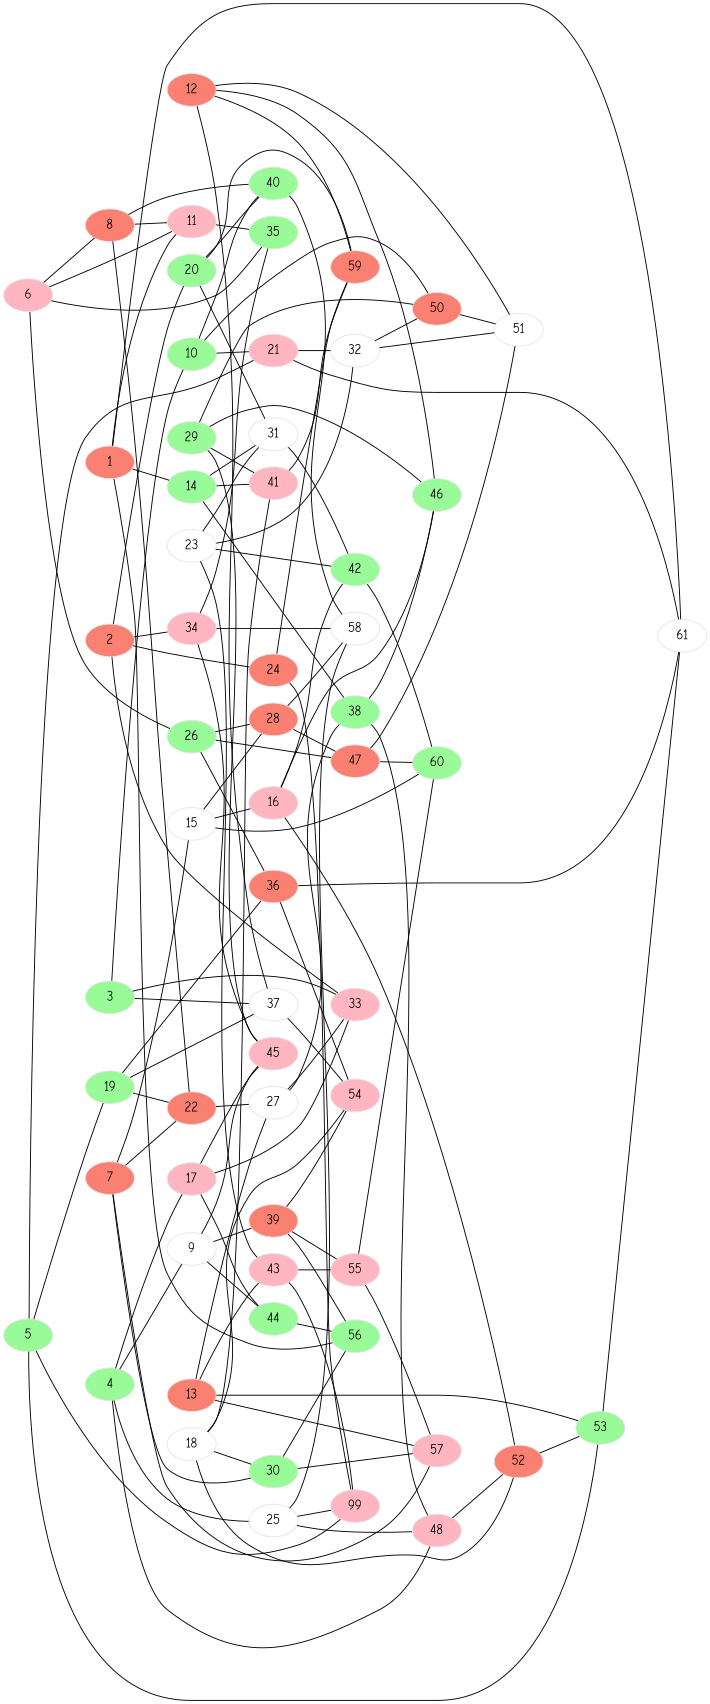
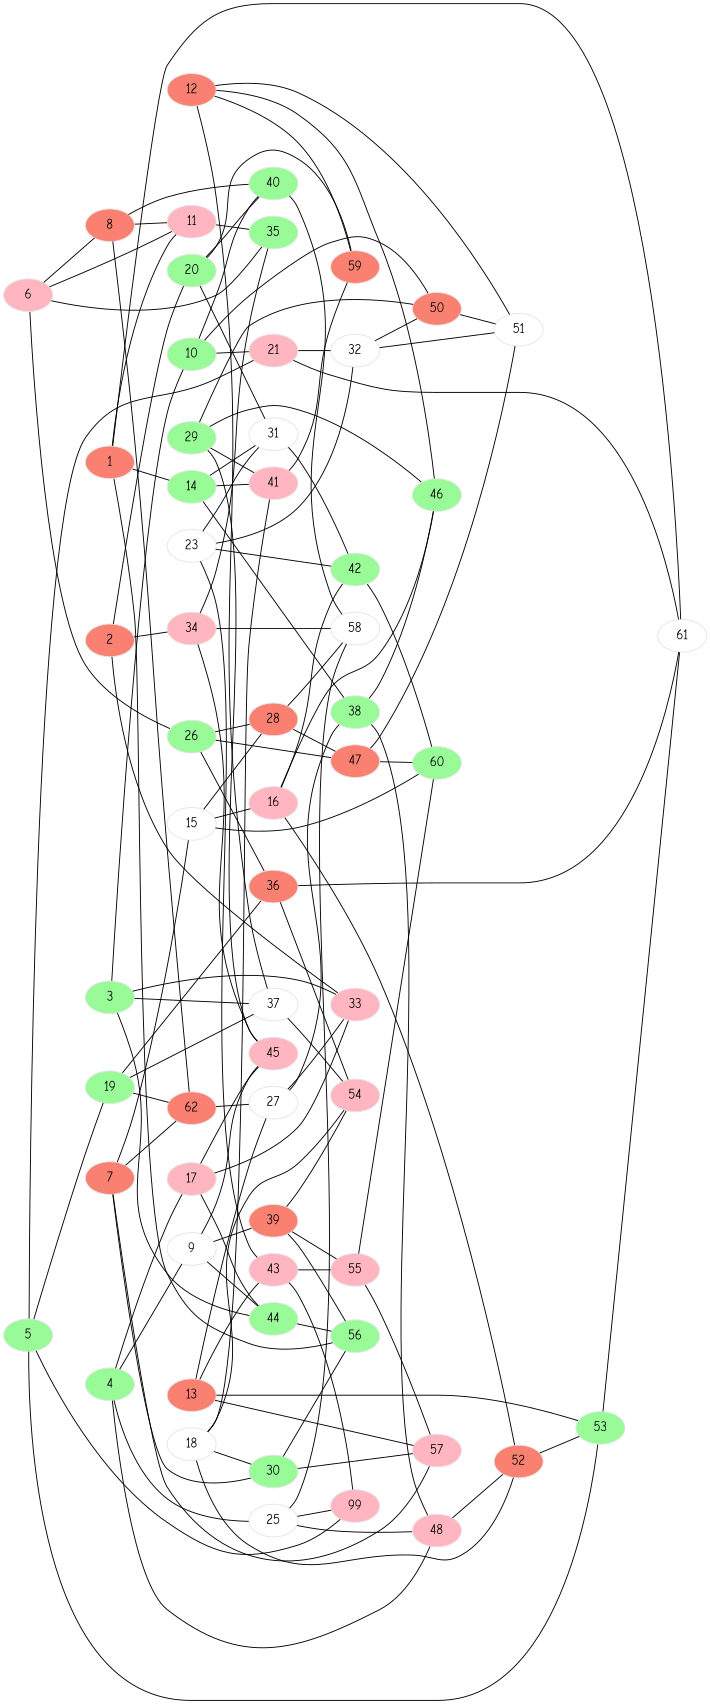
(273, 670) -> none
(192, 1108) -> (192, 1108)
none -> (138, 1192)
